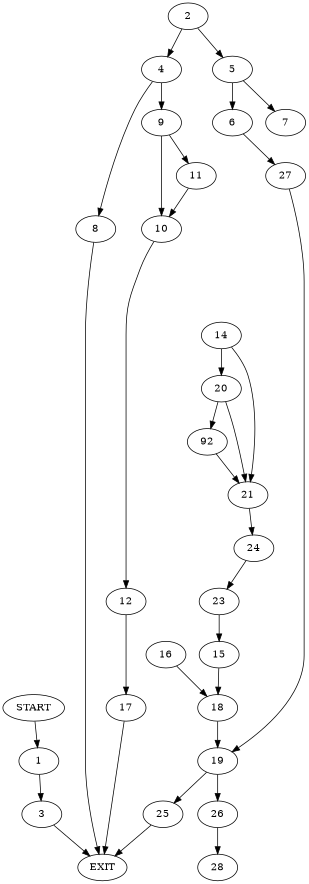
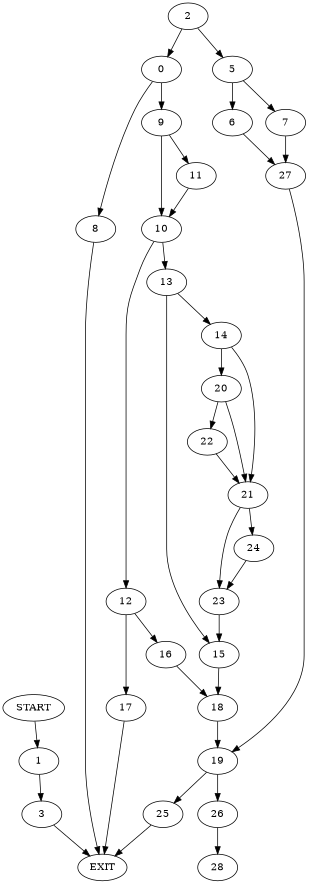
(162, 69) -> (162, 69)
none -> (286, 146)
none -> (167, 282)
(207, 442) -> (207, 442)
none -> (225, 543)
none -> (144, 625)
